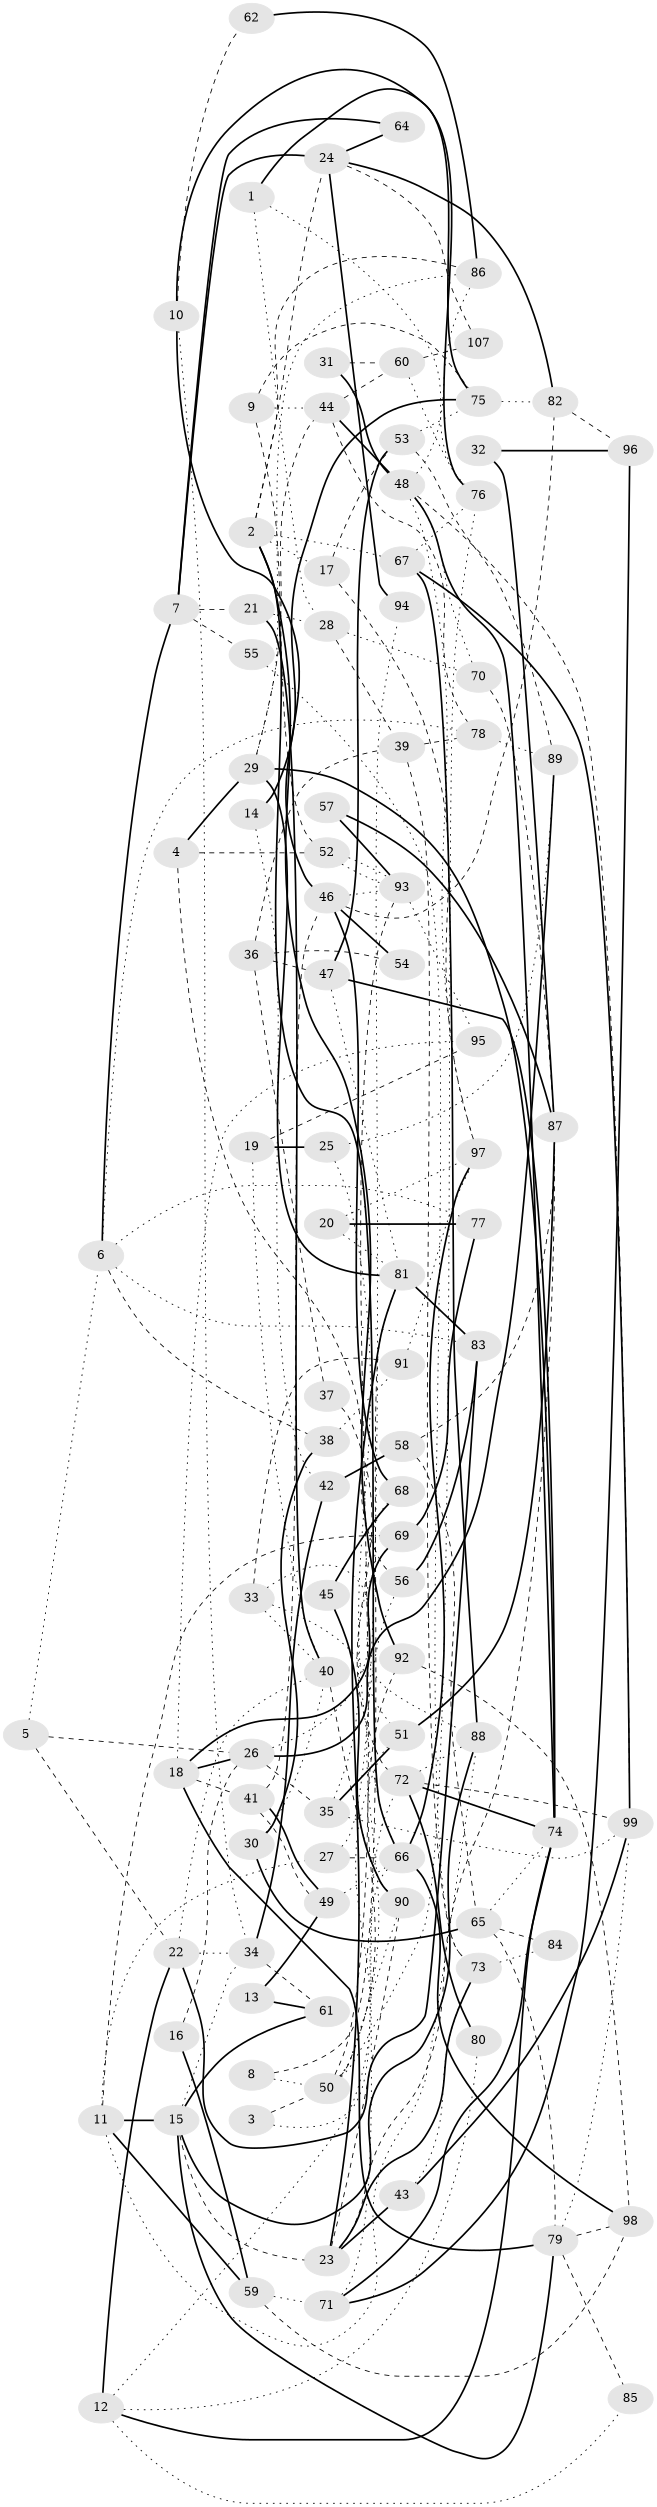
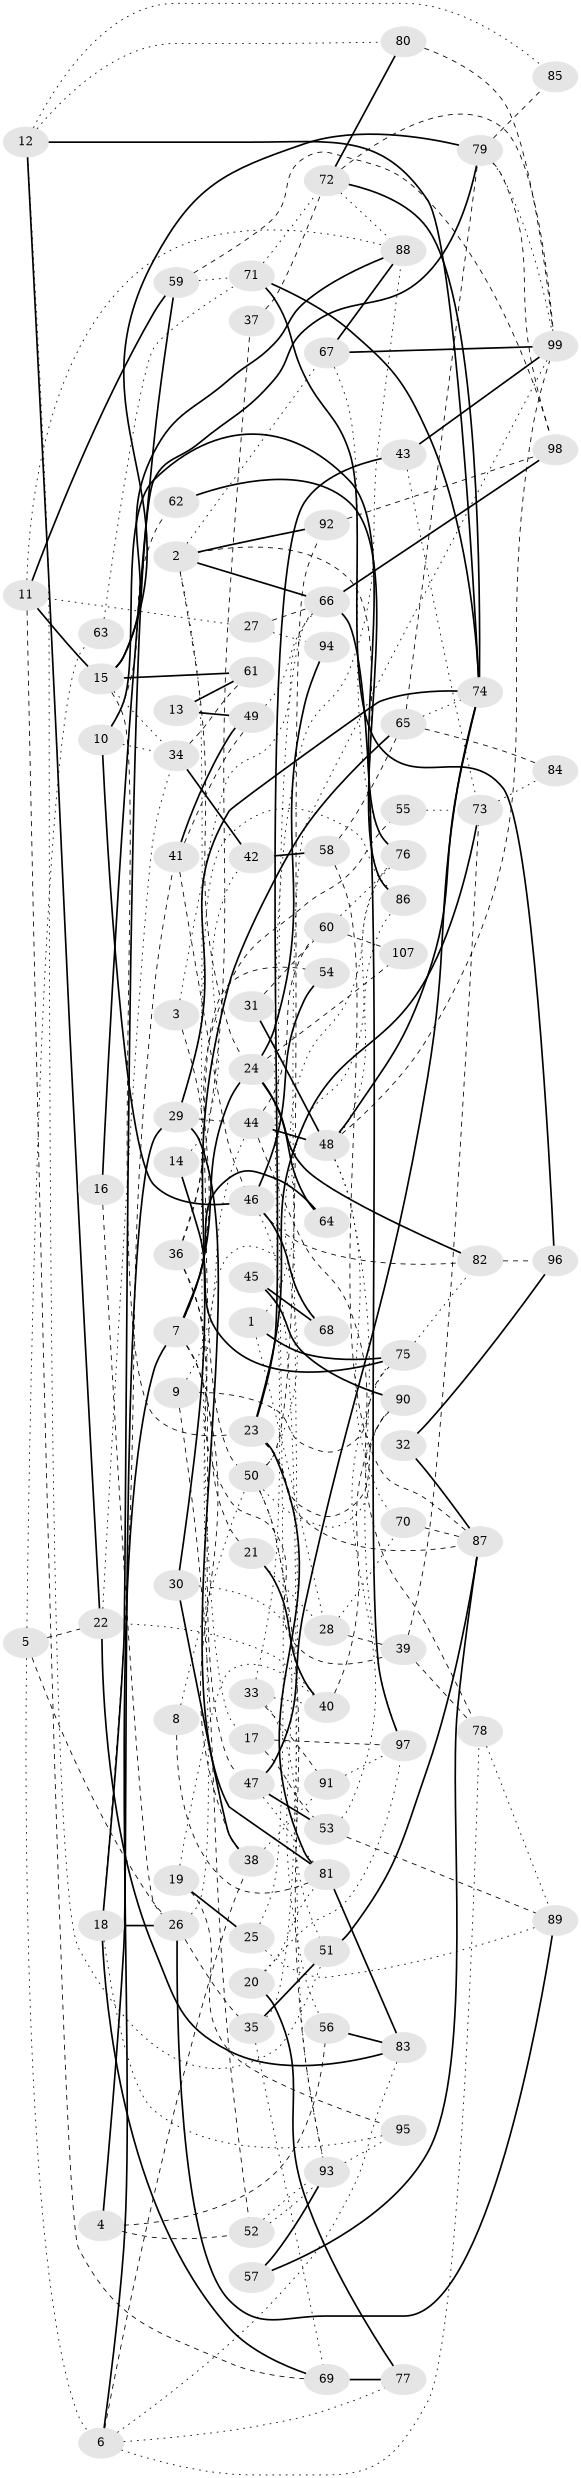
none -> (520, 143)
none -> (101, 634)
none -> (215, 1547)
